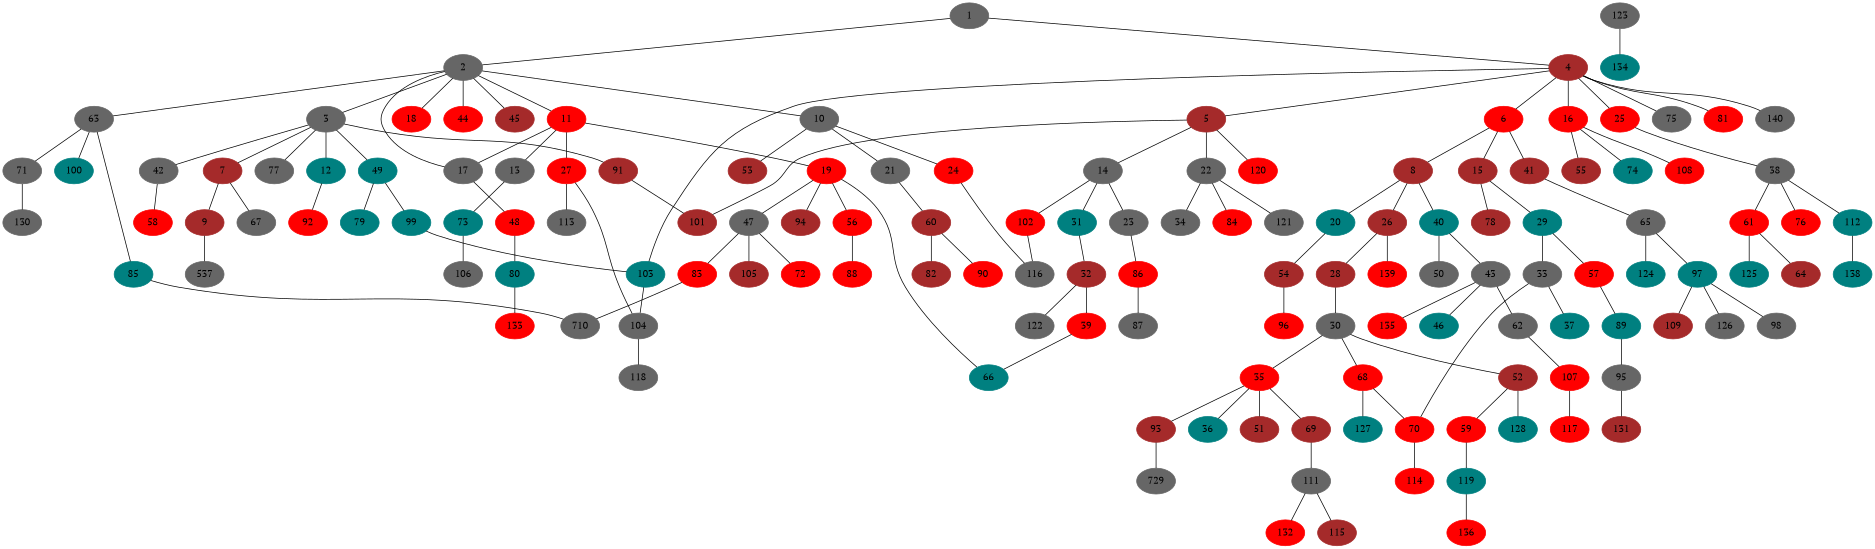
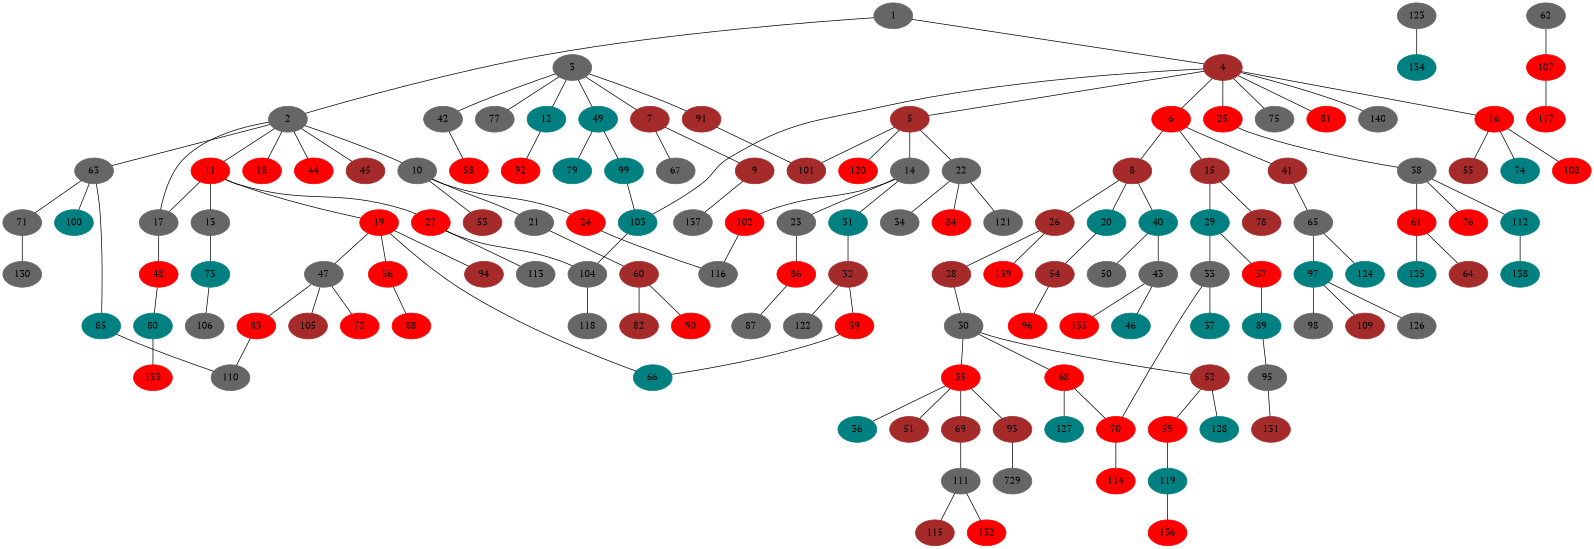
(387, 96) -> none
(205, 274) -> (693, 223)
(1503, 297) -> none
(580, 326) -> (230, 378)
